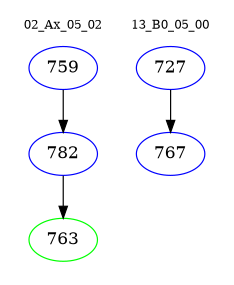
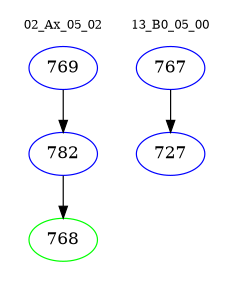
(63, 68) -> (63, 68)
(171, 105) -> (171, 105)
(63, 240) -> (63, 240)
